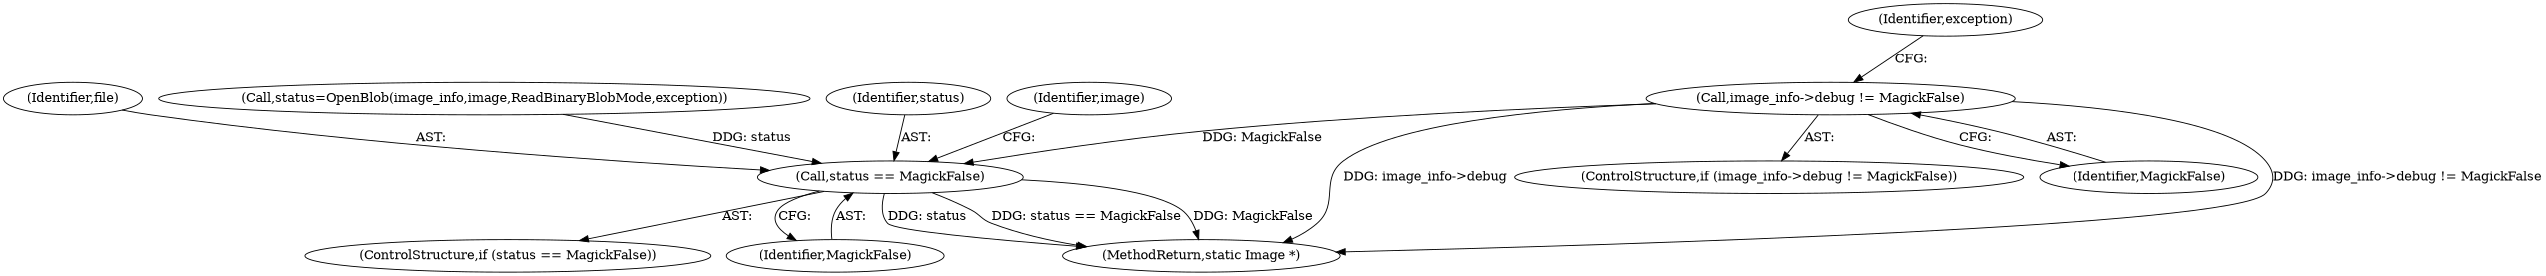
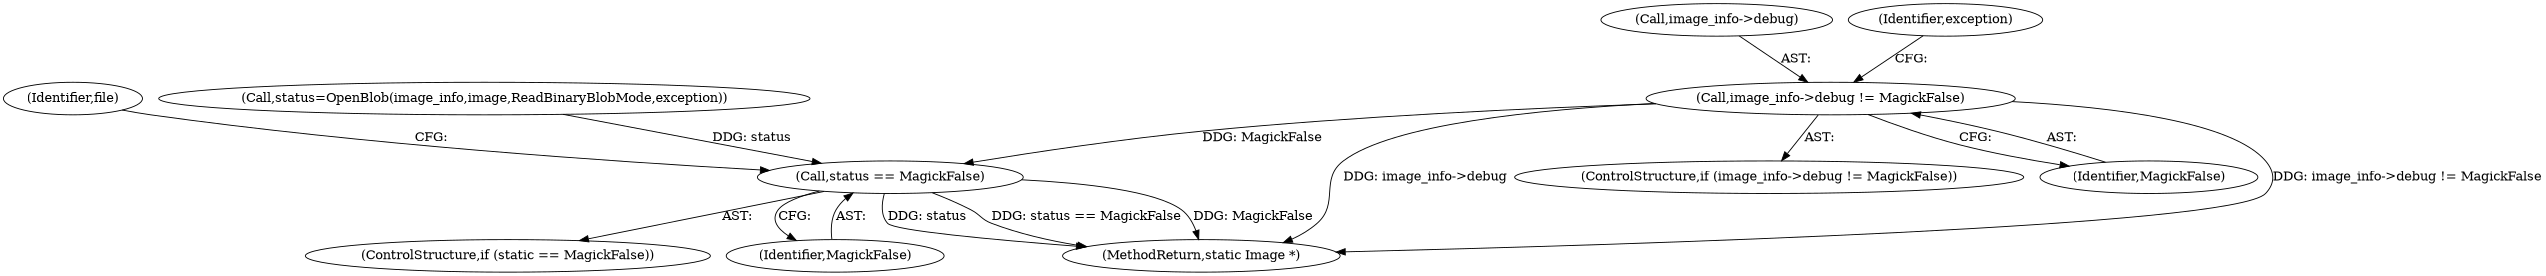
none -> (1717, 20)
(908, 99) -> none
(1089, 99) -> none
(433, 138) -> (433, 138)
(508, 256) -> (508, 256)
